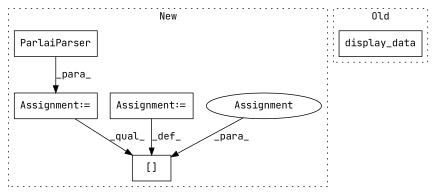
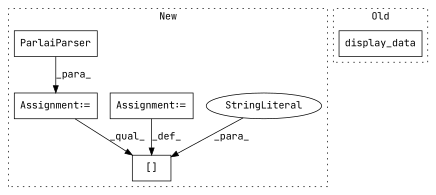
(264, 106) -> (264, 106)
